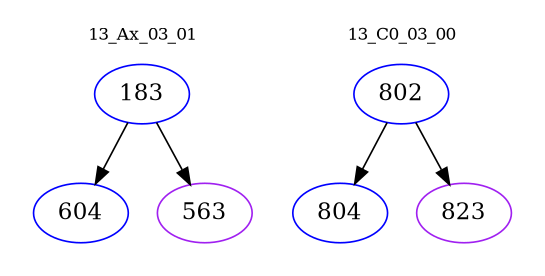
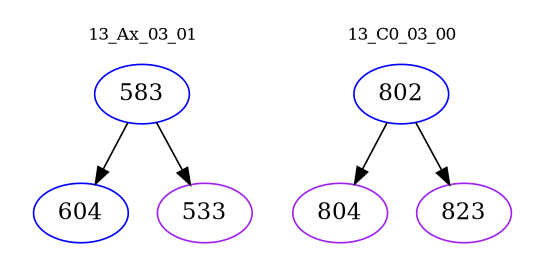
(142, 94) -> (142, 94)
(205, 213) -> (205, 213)
(340, 213) -> (340, 213)
